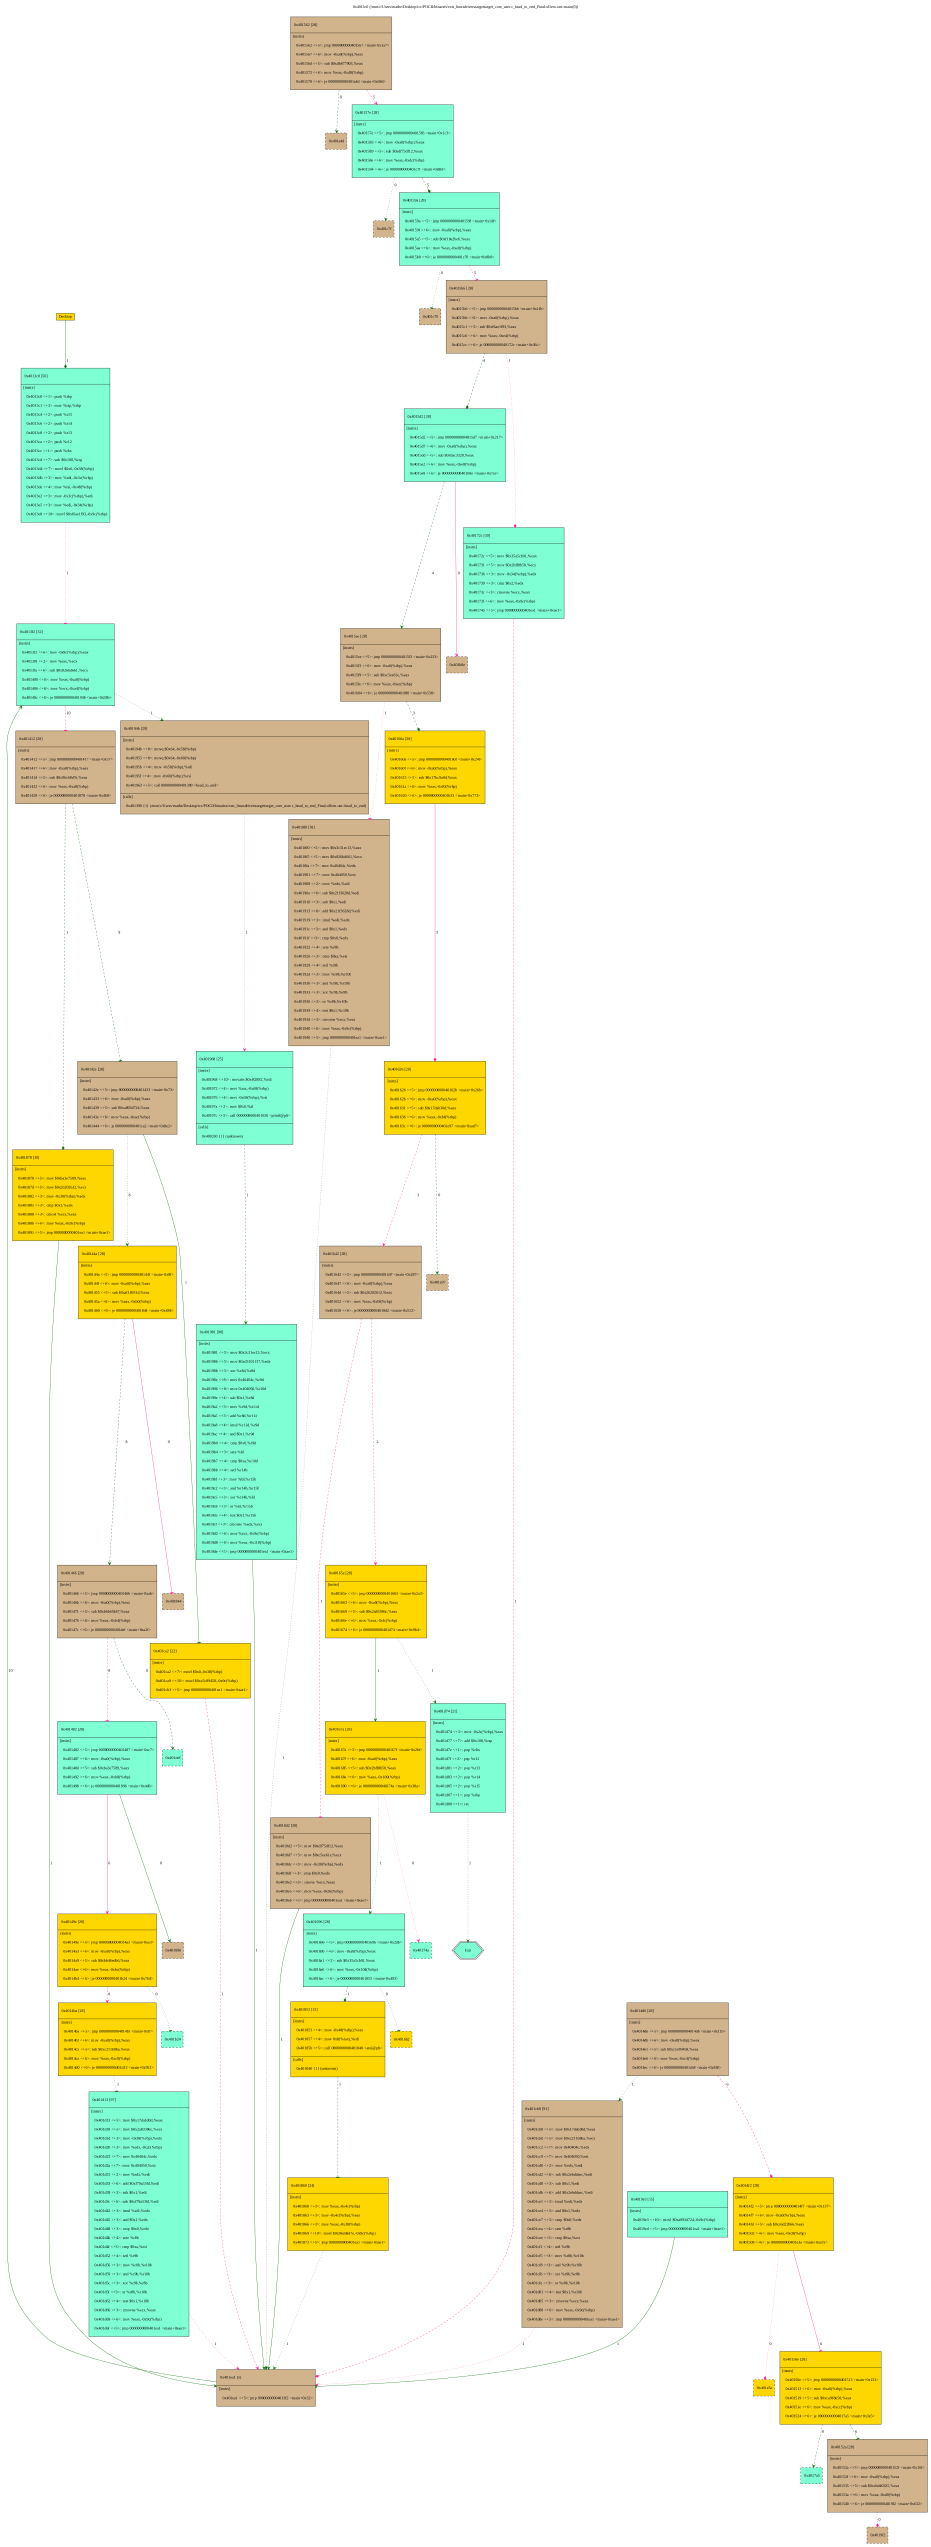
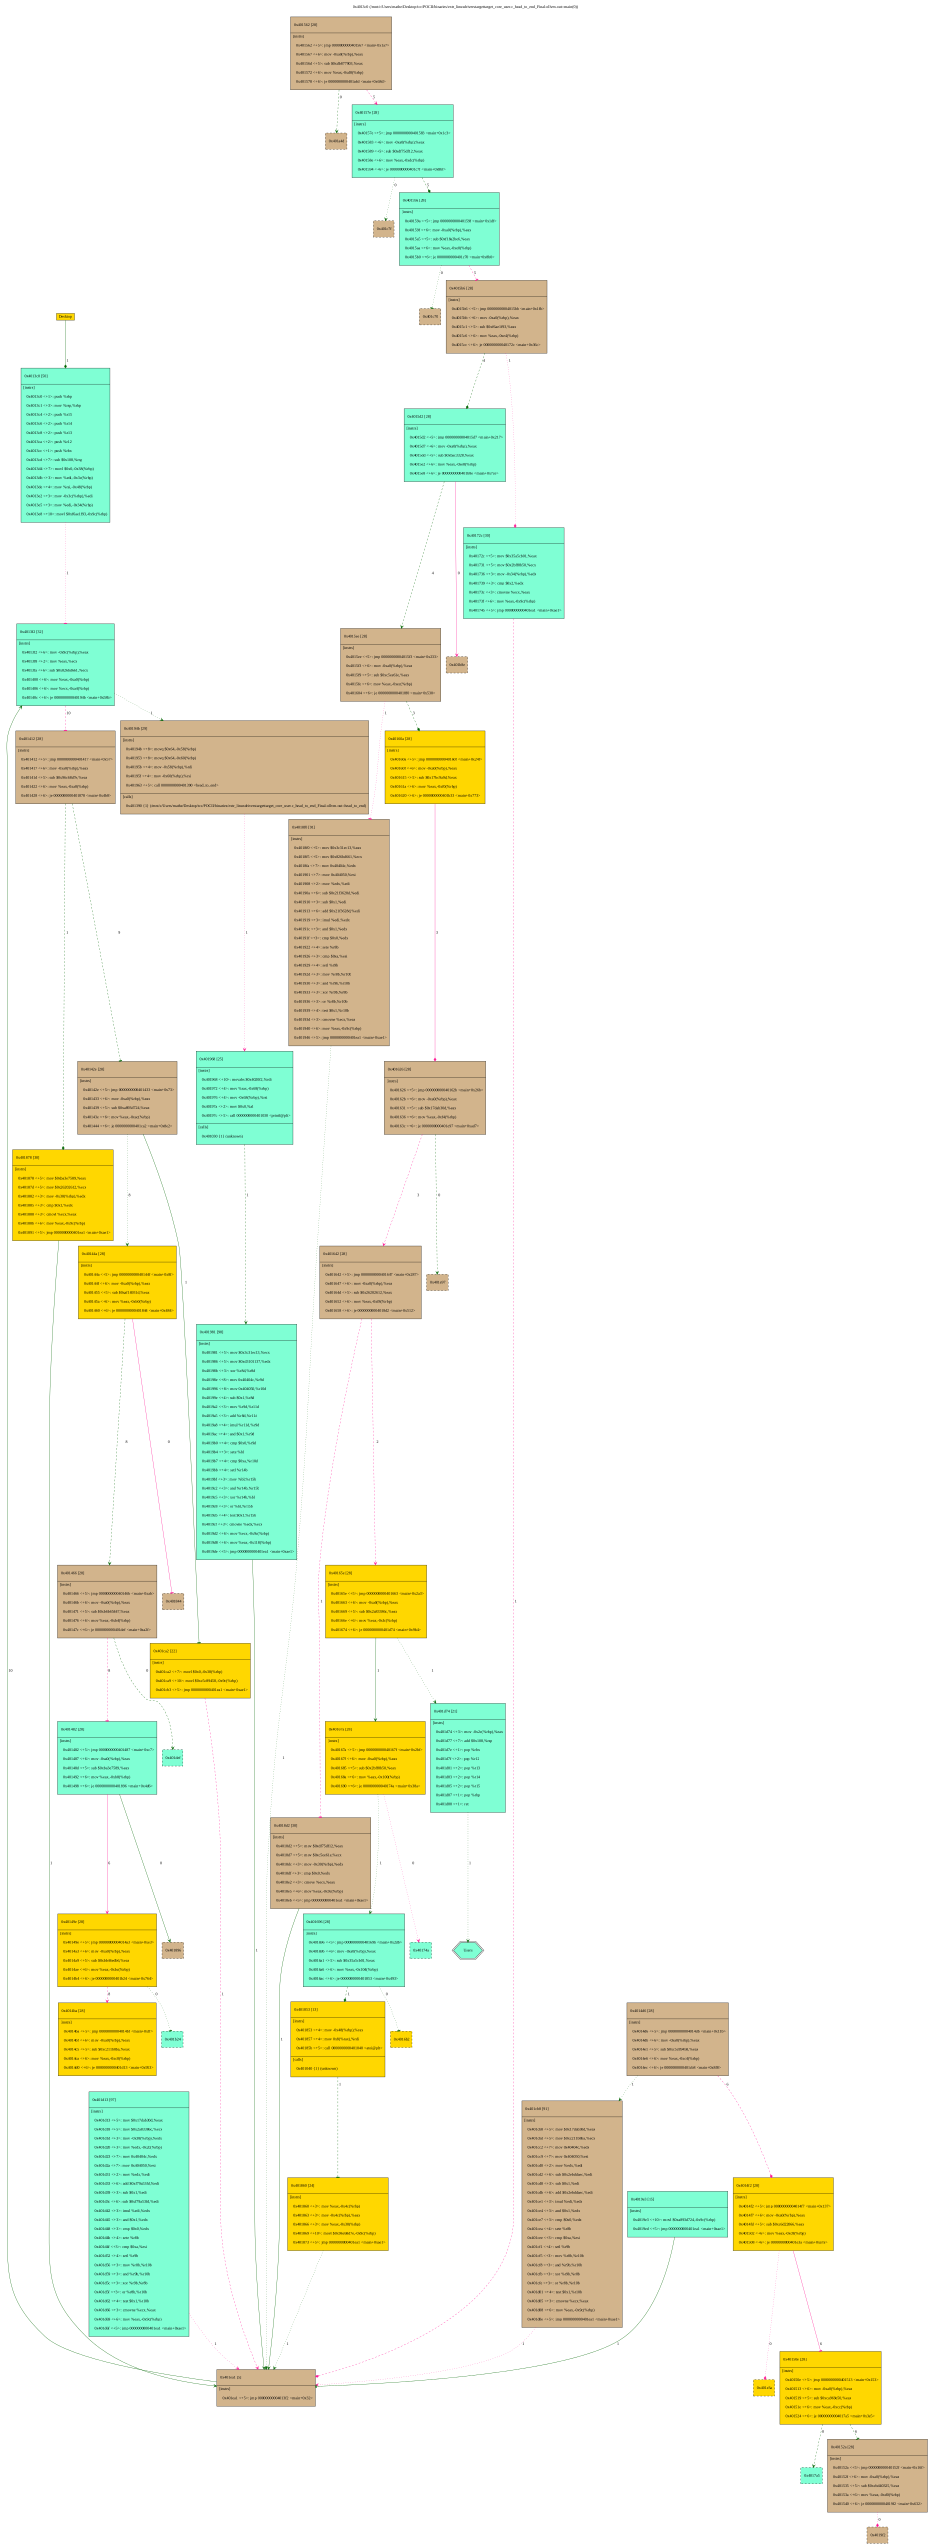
(435, 1098) -> (435, 1098)
(468, 1950) -> (468, 1950)
(115, 2083) -> none
